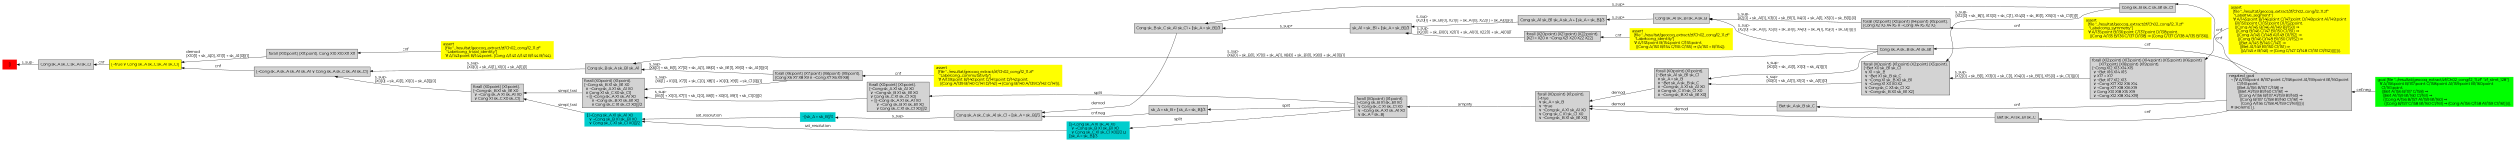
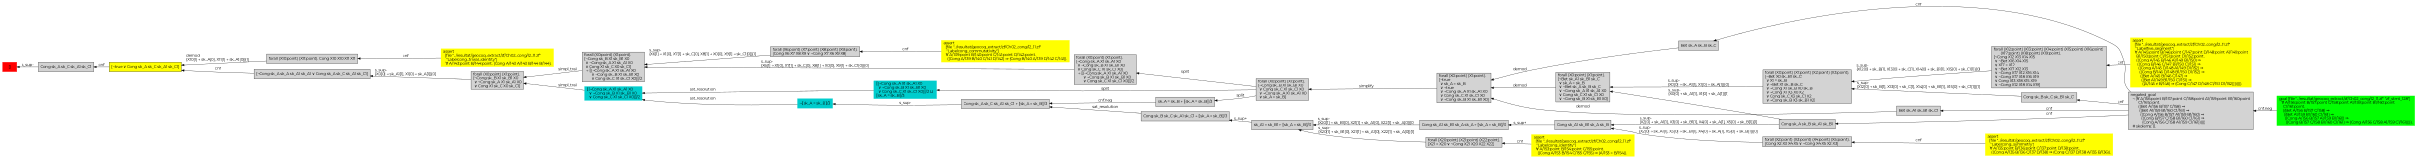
(1663, 7) -> none
(613, 69) -> none
(1098, 103) -> (1105, 107)
